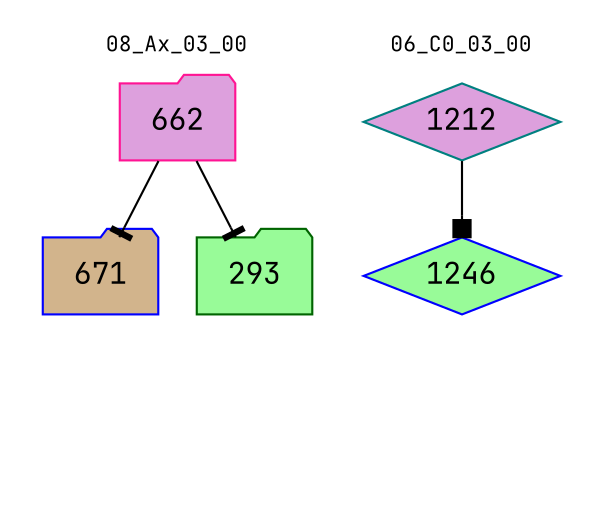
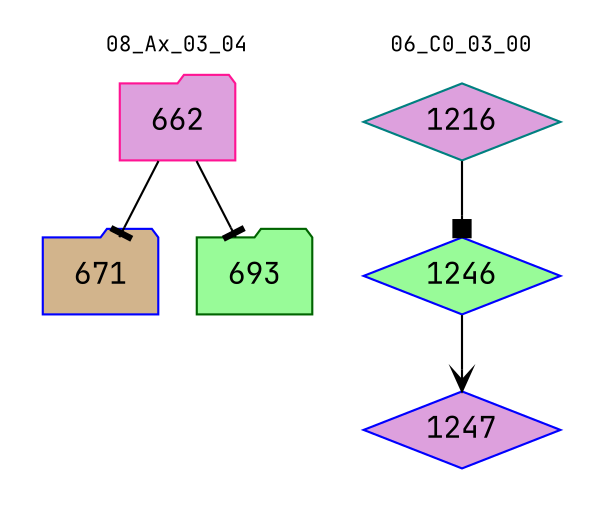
(178, 46) -> (178, 46)
(462, 122) -> (462, 122)
(255, 276) -> (255, 276)
none -> (462, 430)
